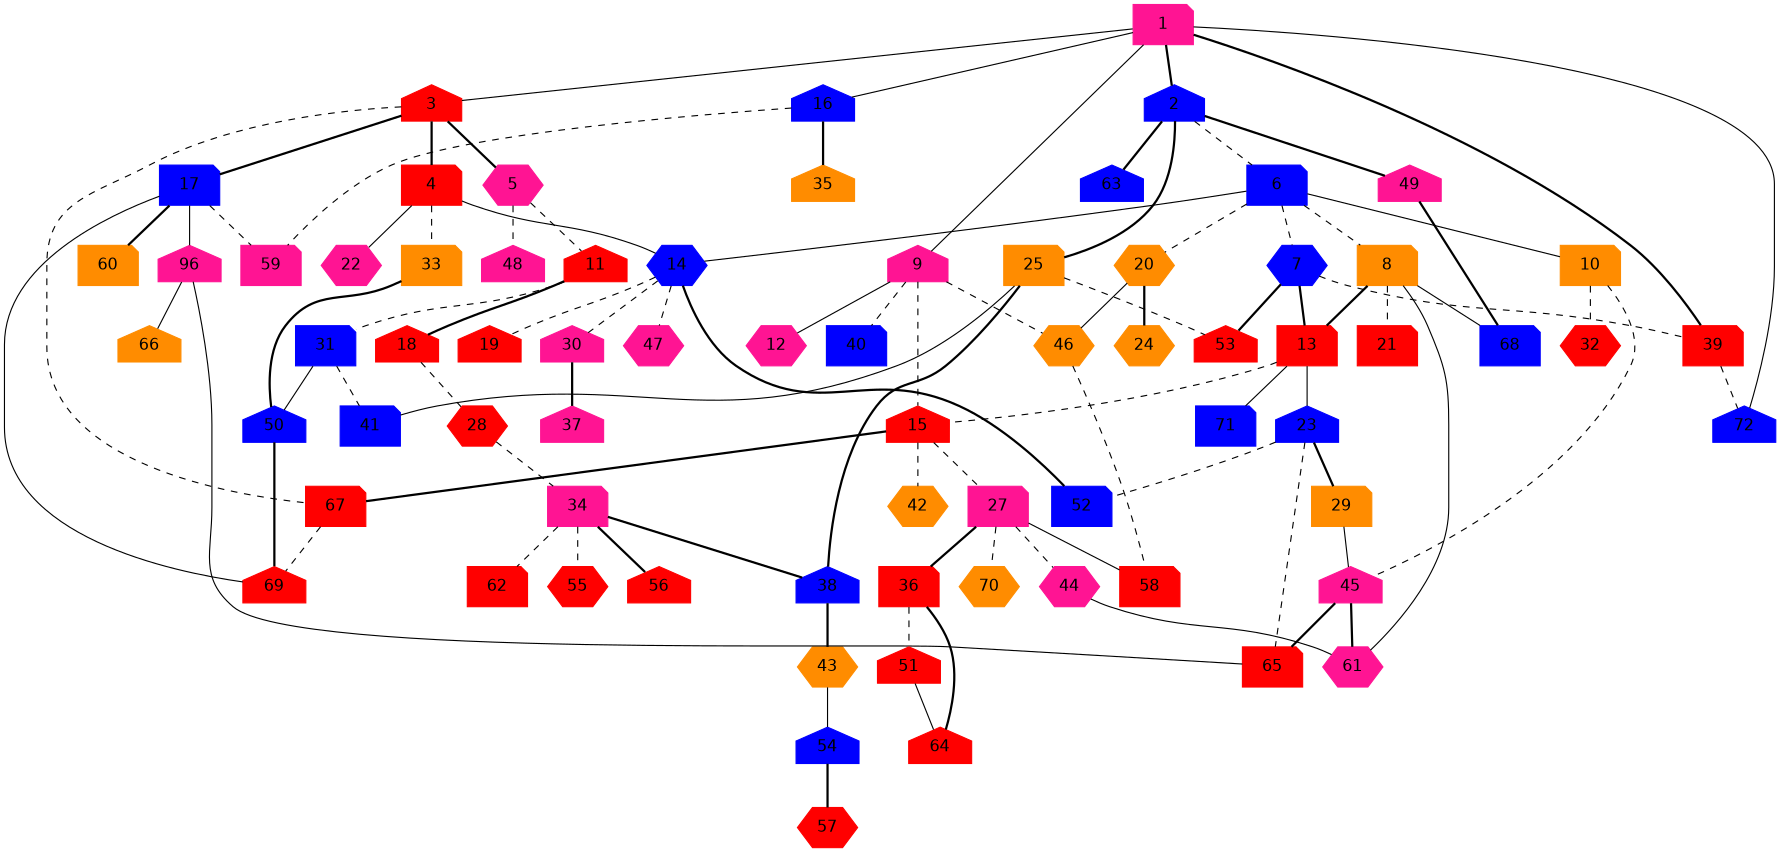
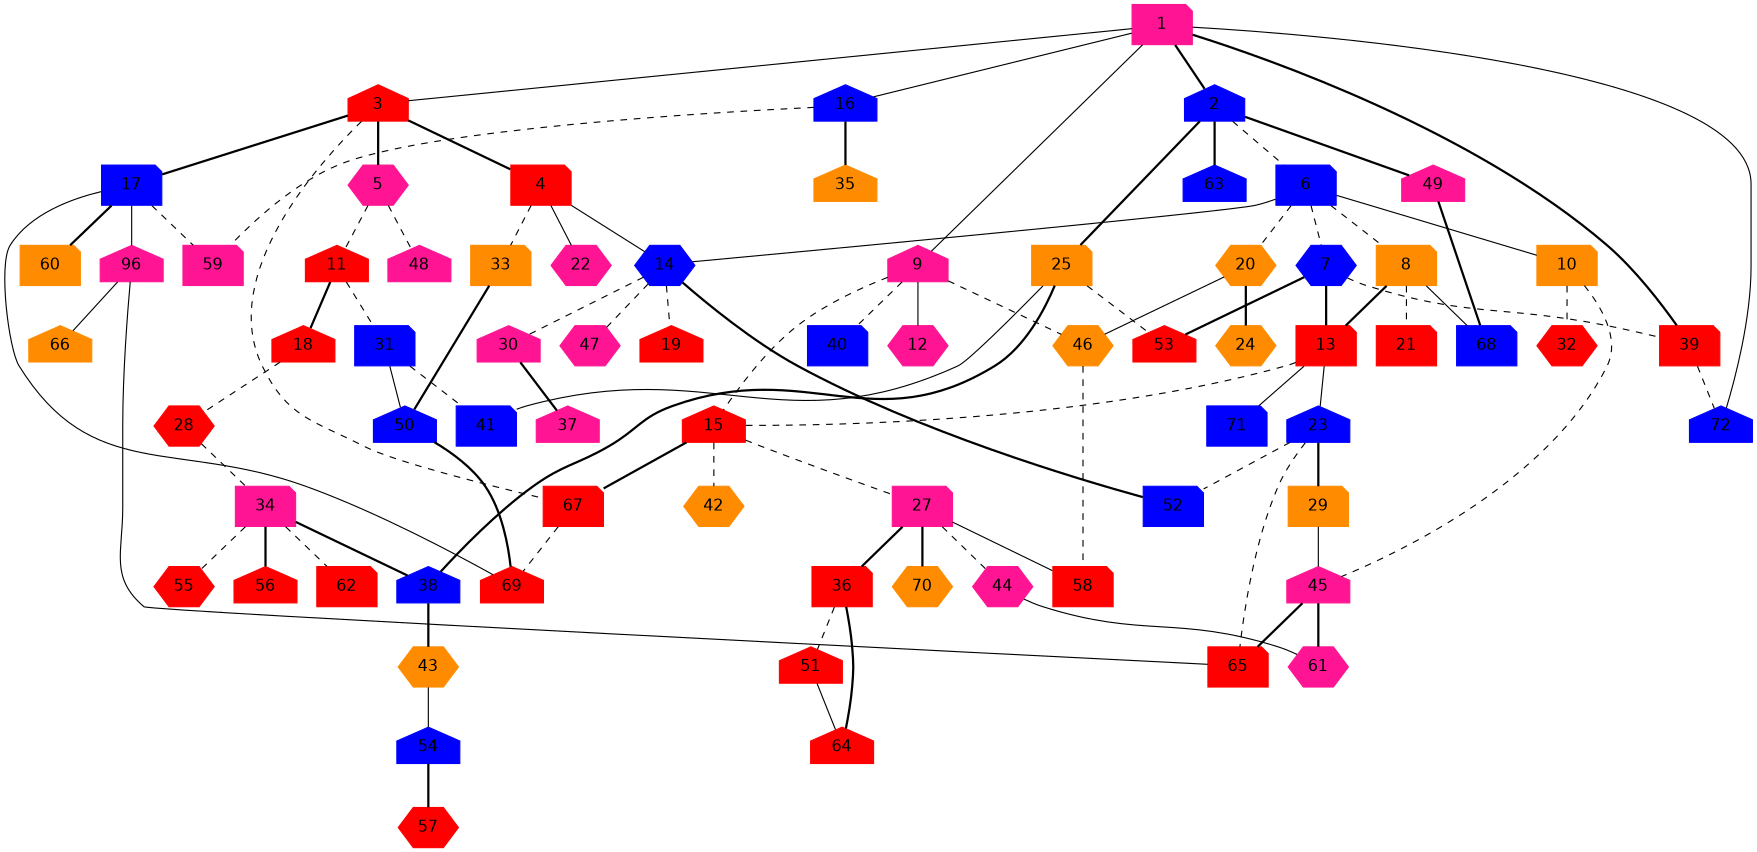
(1449, 475) -> none
(994, 547) -> (922, 547)
